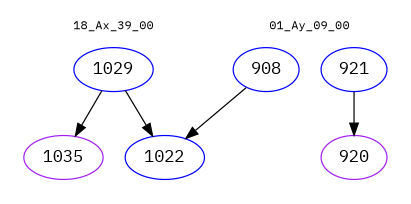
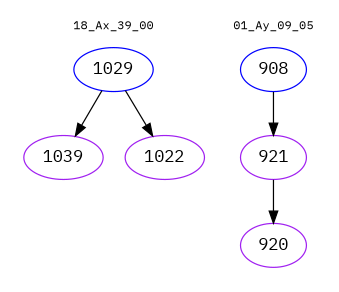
(310, 26) -> (274, 26)
(354, 70) -> (273, 157)
(231, 100) -> (273, 108)
(63, 157) -> (63, 157)
(165, 157) -> (165, 157)
